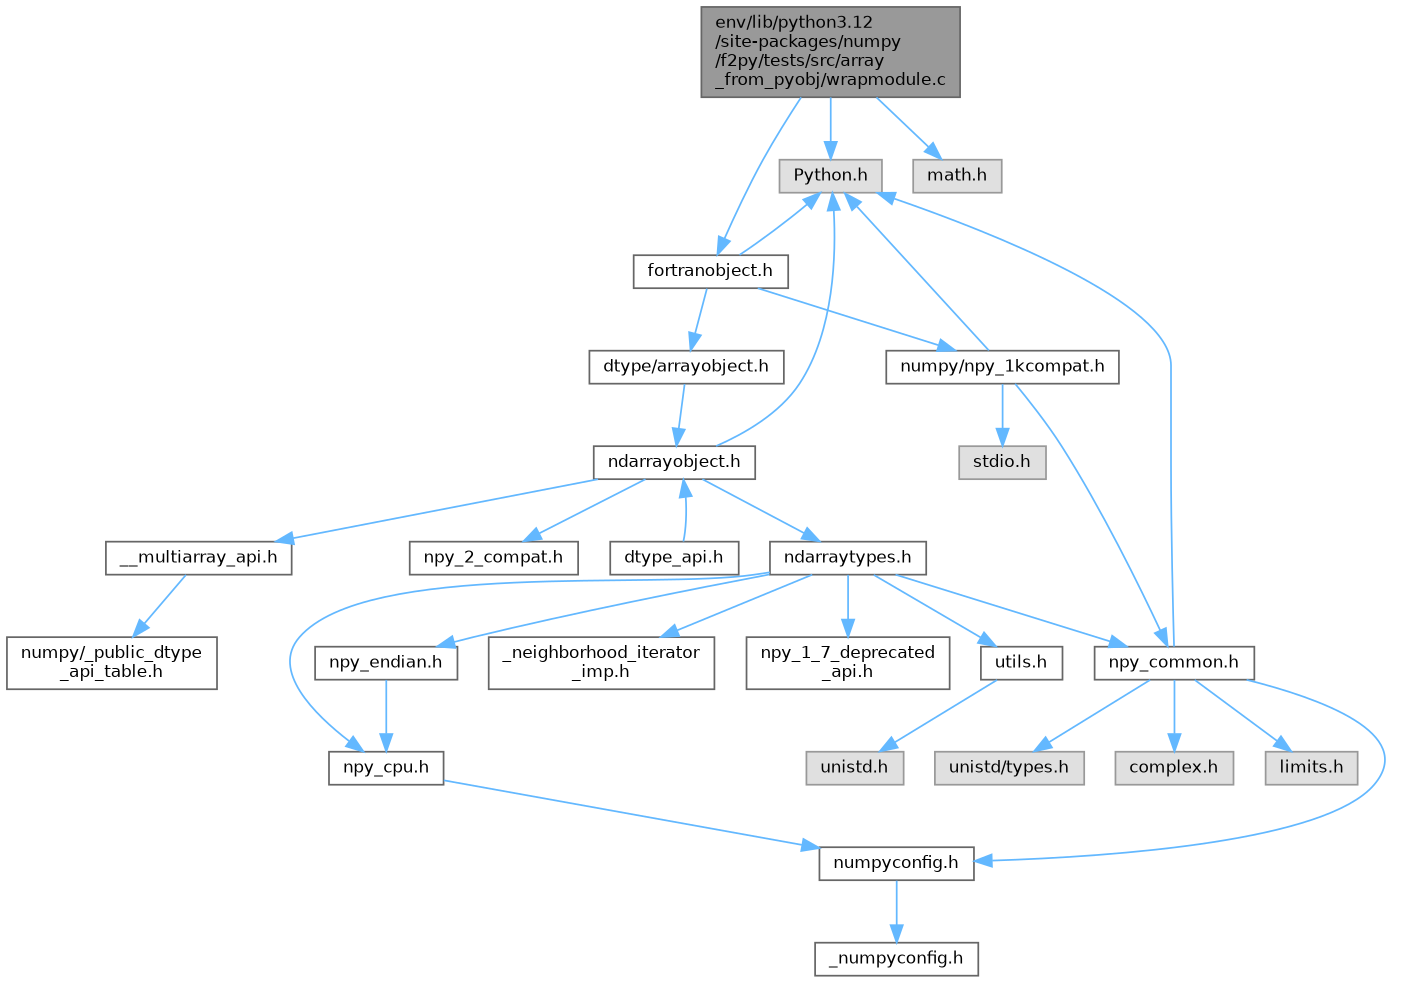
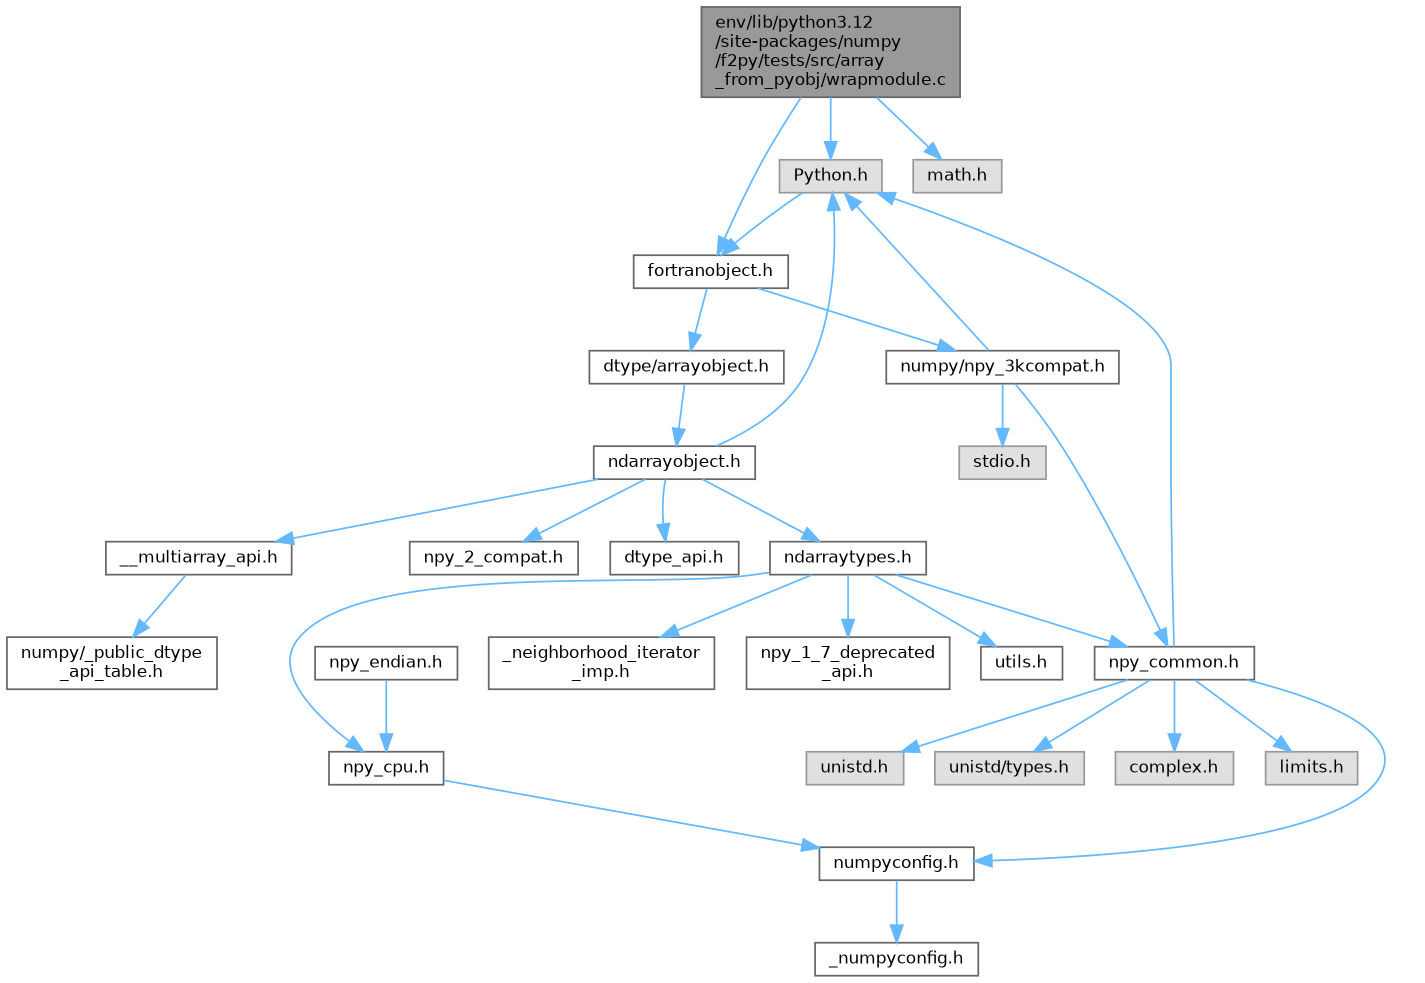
(774, 230) -> (768, 217)
(1003, 367) -> (1003, 367)
(686, 519) -> (663, 502)
(611, 606) -> none
(946, 711) -> (1023, 713)
